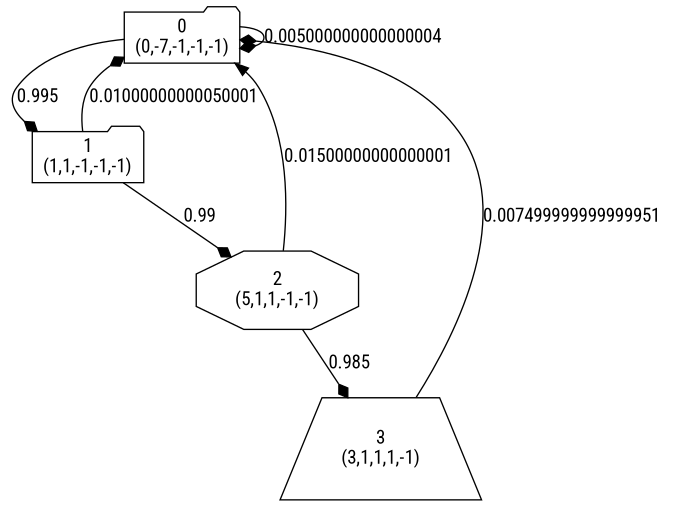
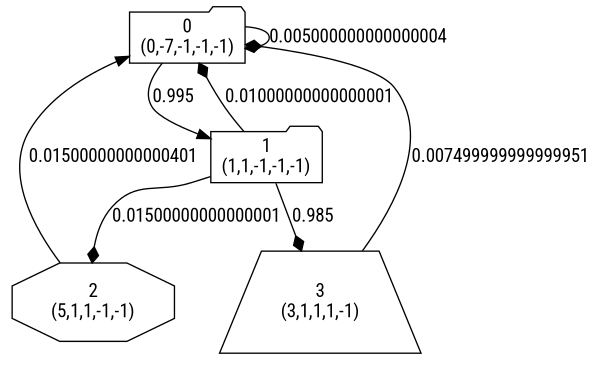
(48, 61) -> (154, 109)
(174, 97) -> (310, 97)
(369, 157) -> (113, 157)
(200, 217) -> (197, 217)
(321, 357) -> (286, 209)
